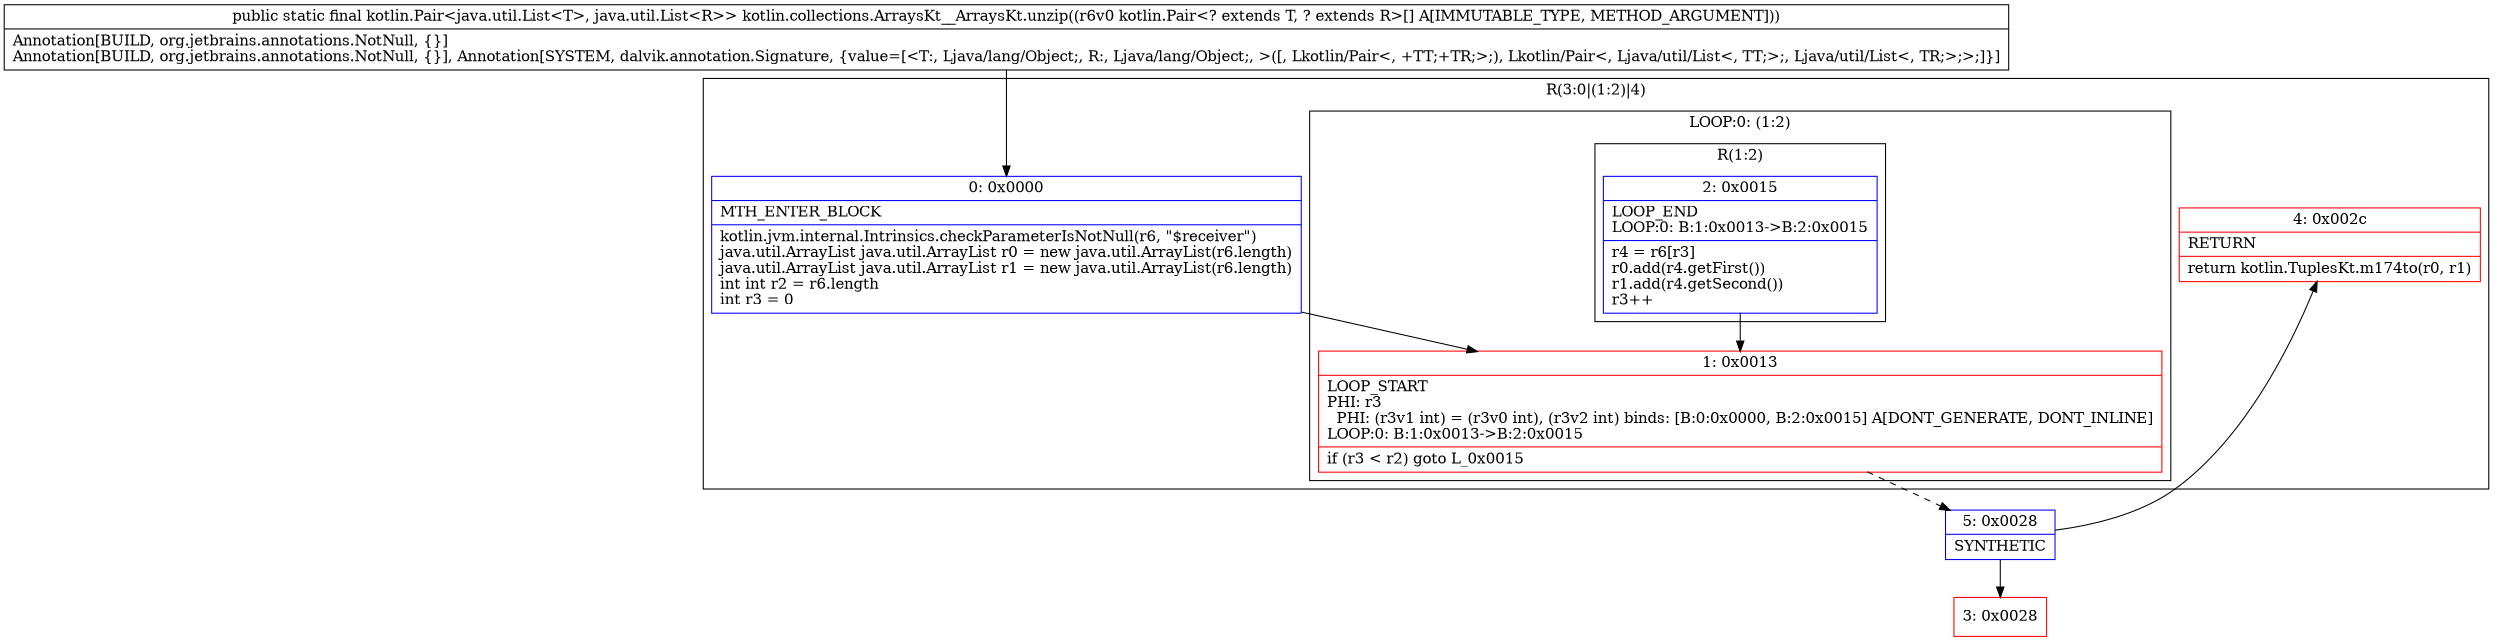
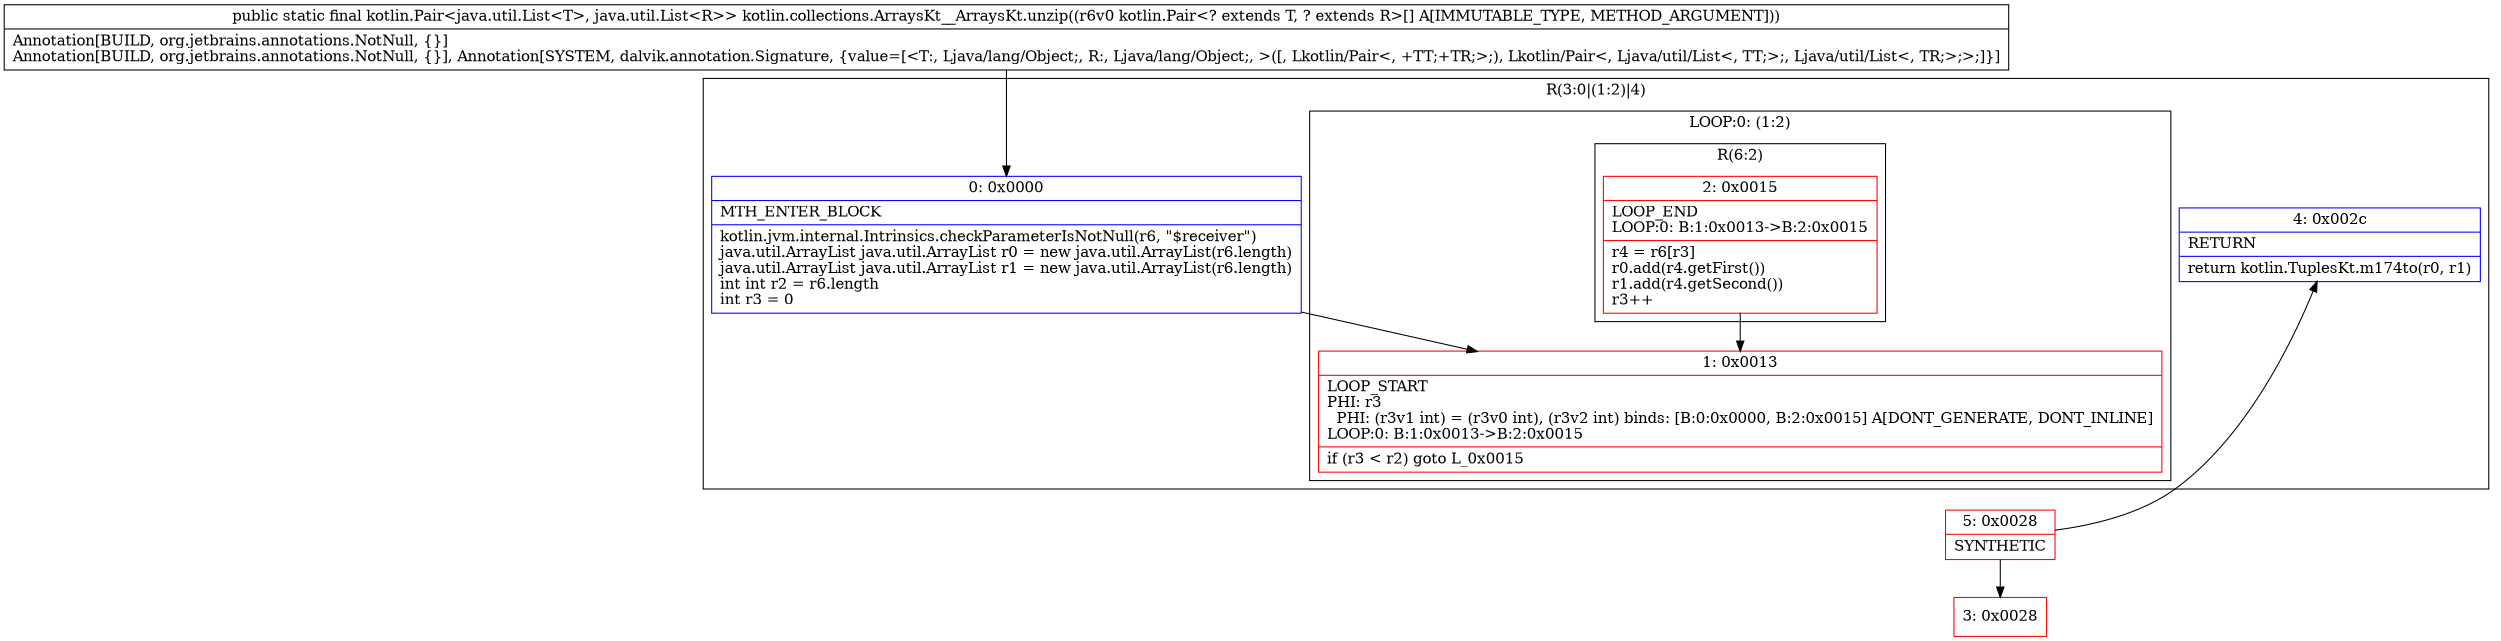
(1740, 156) -> (1740, 156)
(1740, 245) -> (1740, 245)
(2330, 245) -> (2330, 245)
(1918, 496) -> none
(2000, 535) -> (2000, 535)
